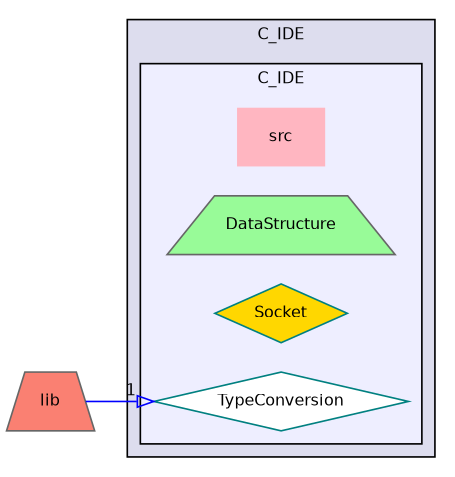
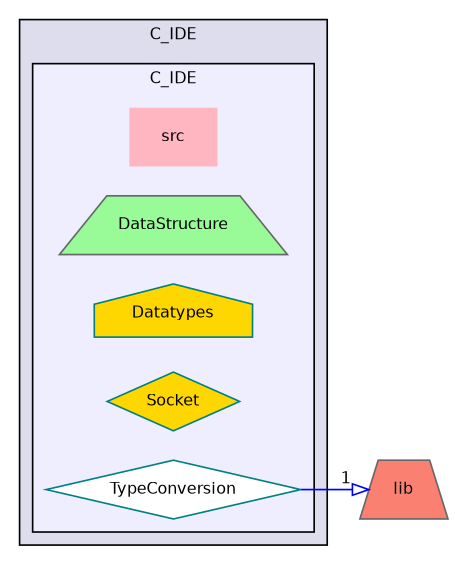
none -> (173, 313)
(111, 401) -> (338, 490)
